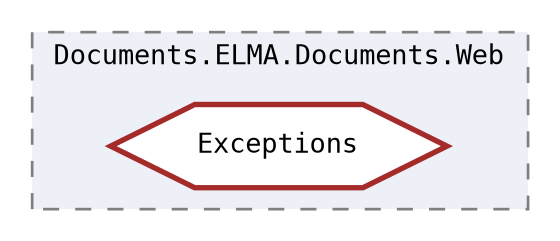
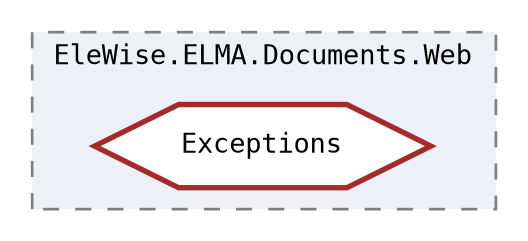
(280, 58) -> (264, 58)
